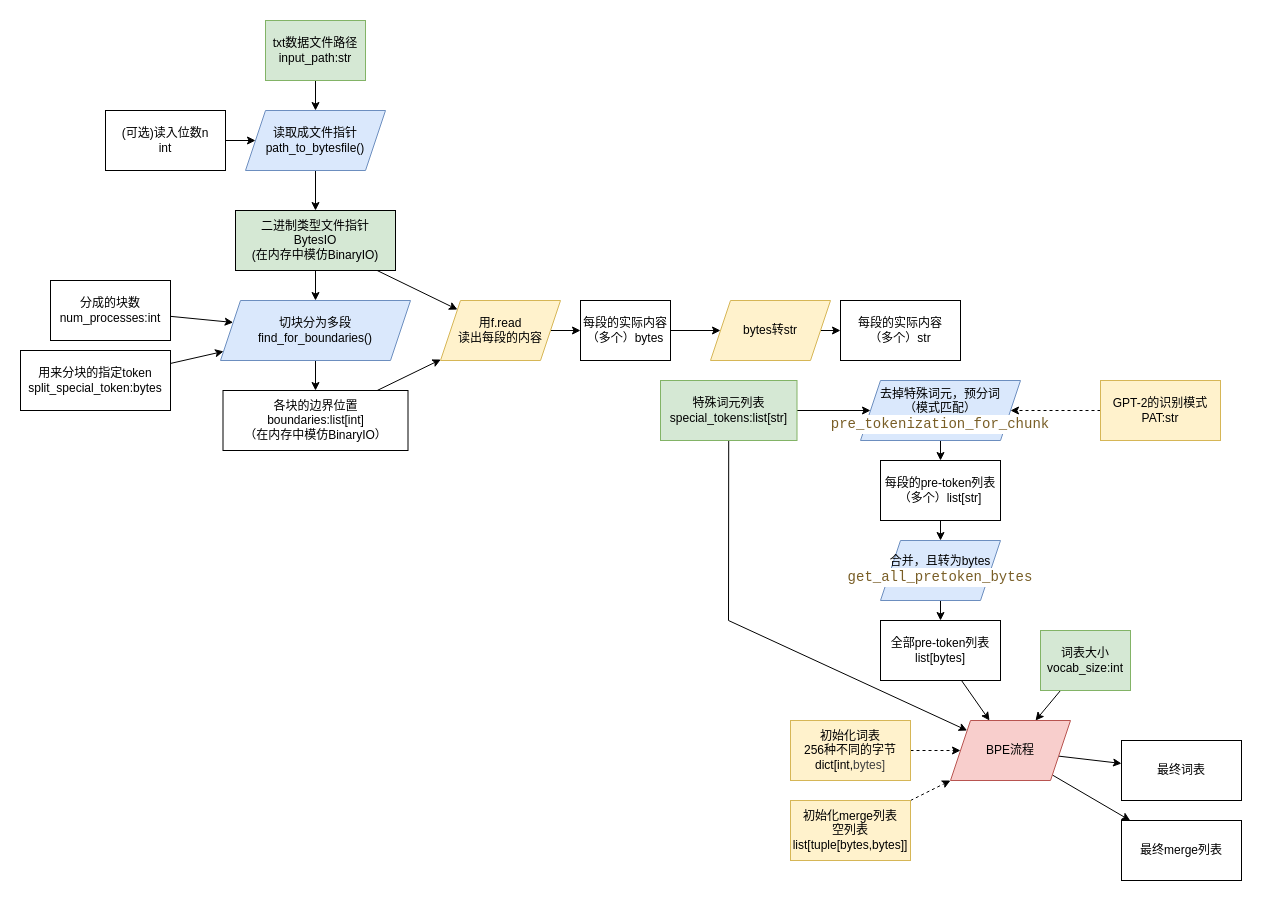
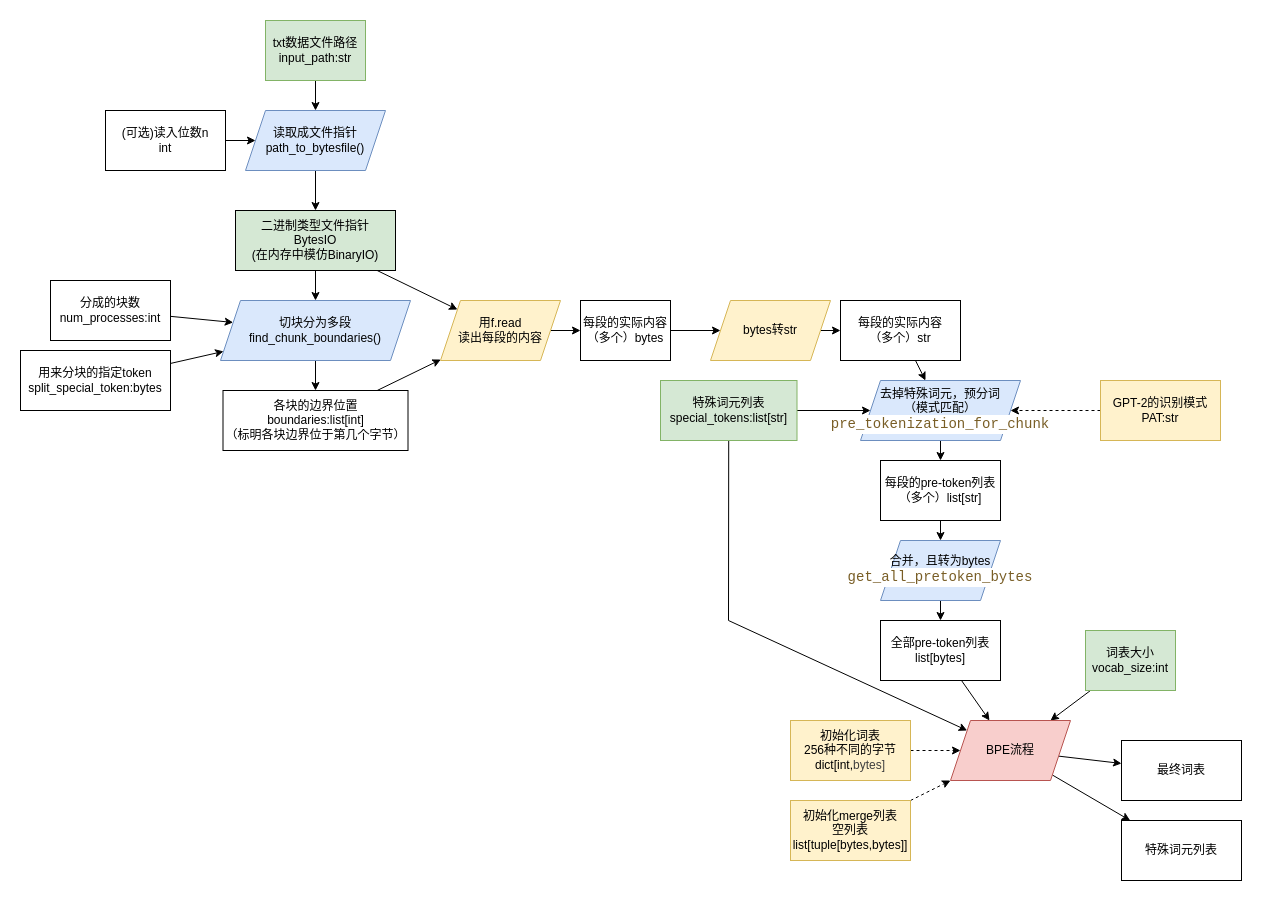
(316, 331) -> (316, 331)
none -> (919, 367)
(316, 421) -> (316, 421)
(1086, 661) -> (1131, 661)
(1182, 851) -> (1182, 851)
